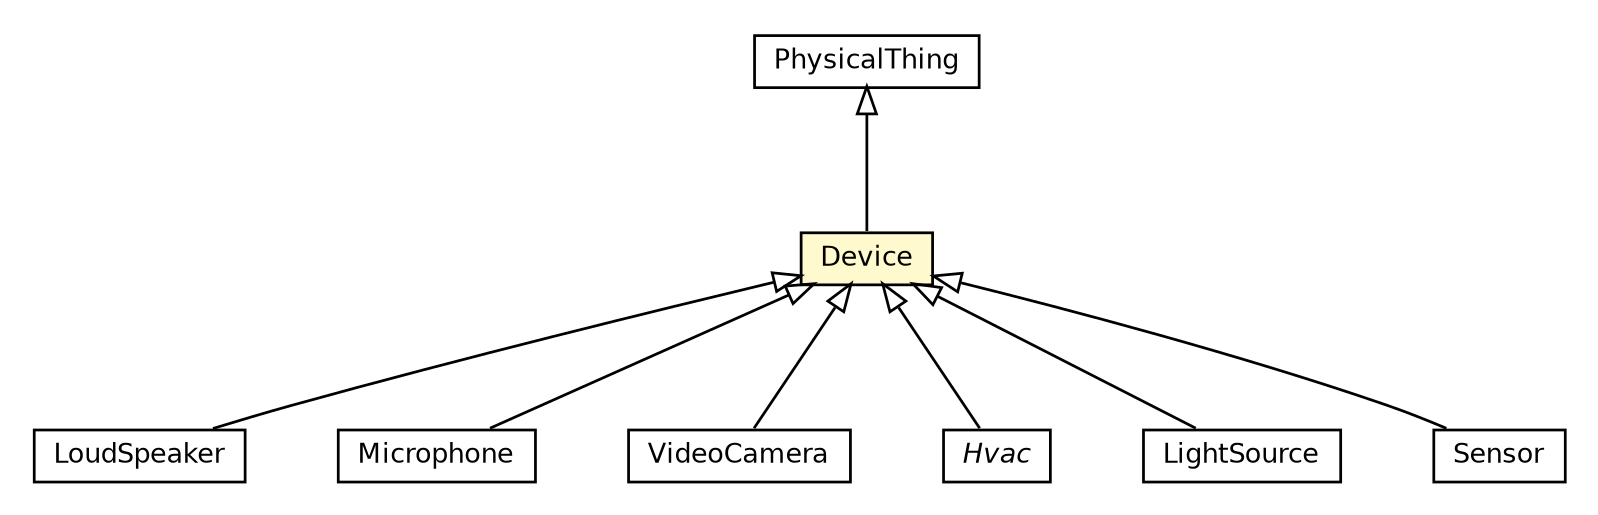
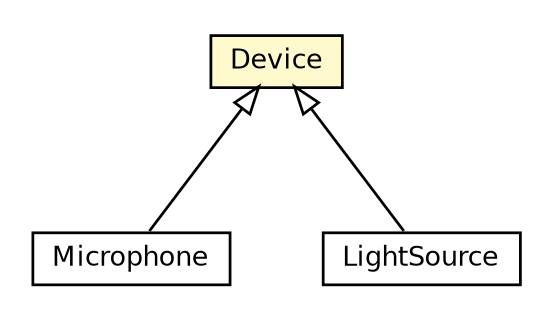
(867, 60) -> none
(138, 455) -> none
(738, 455) -> none
(996, 455) -> none
(1500, 455) -> none
